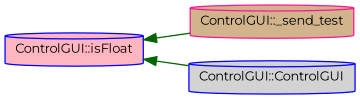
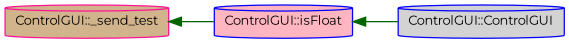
(173, 36) -> (198, 22)
